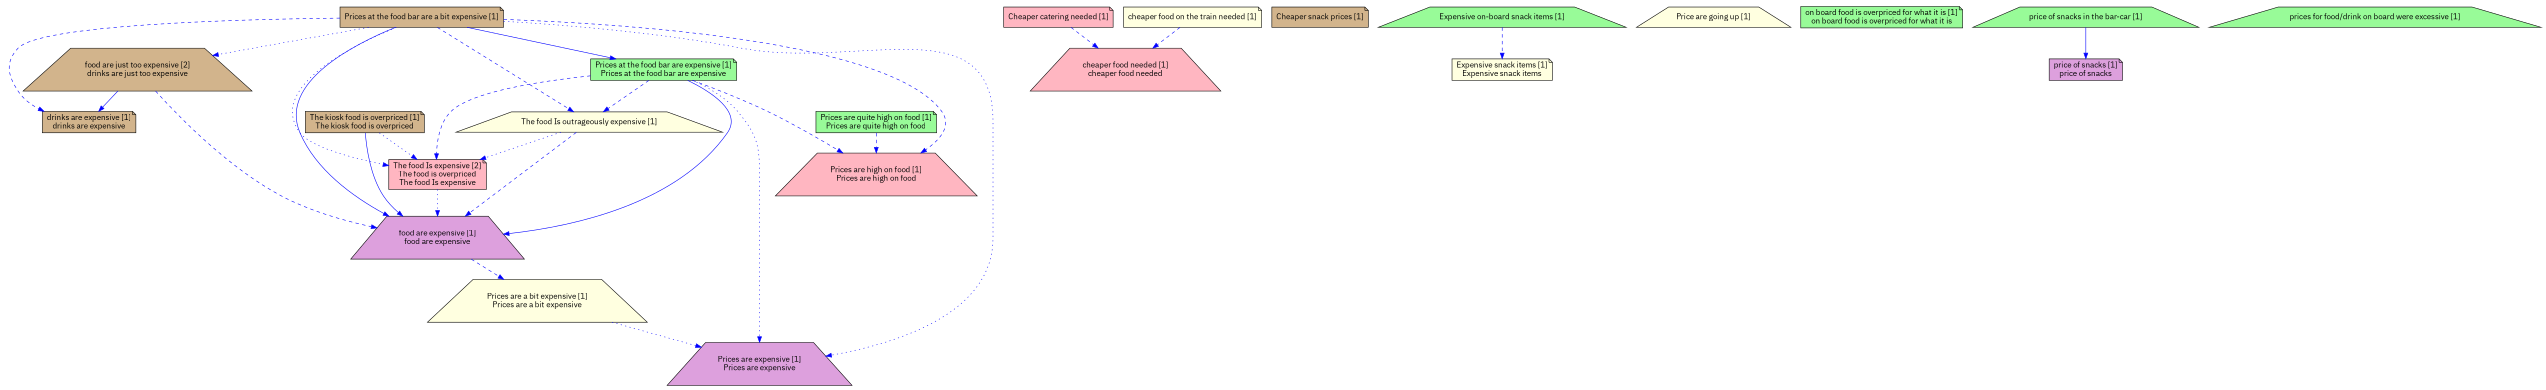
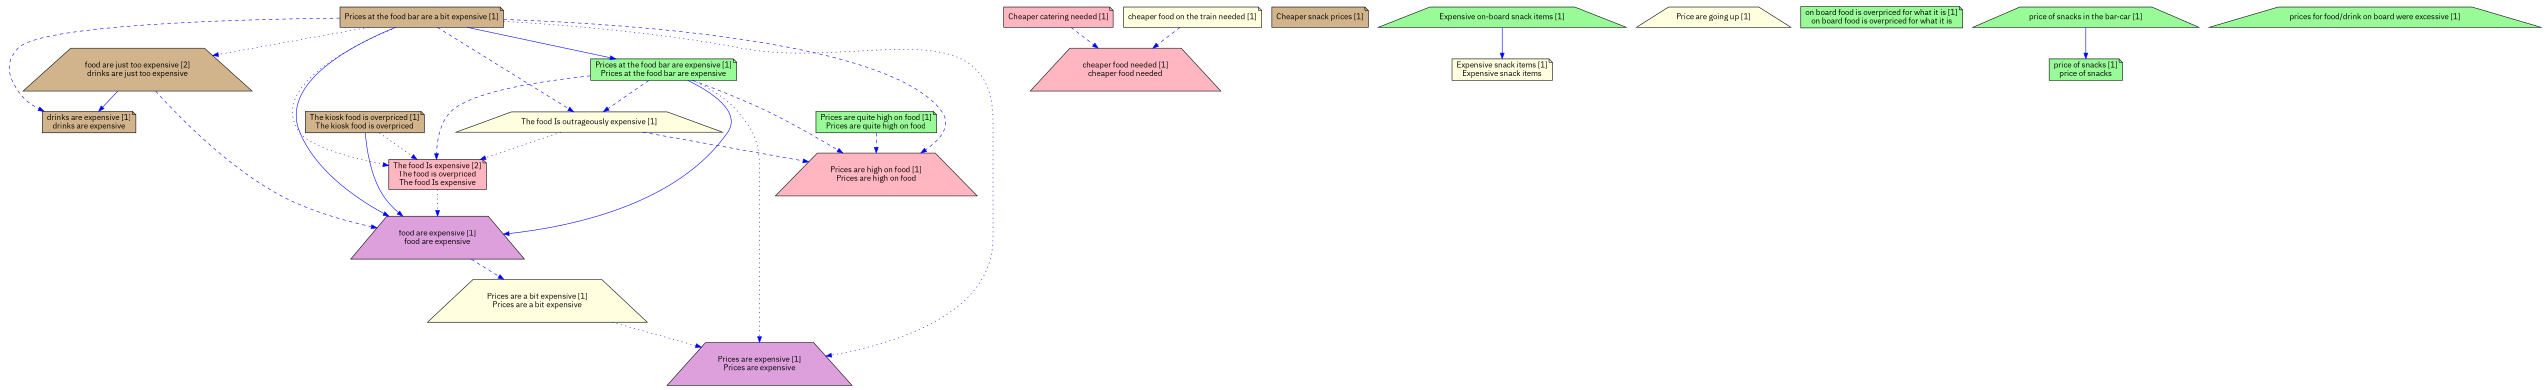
(1502, 40) -> (1502, 40)
(2086, 70) -> (2086, 70)
(523, 173) -> (723, 147)
